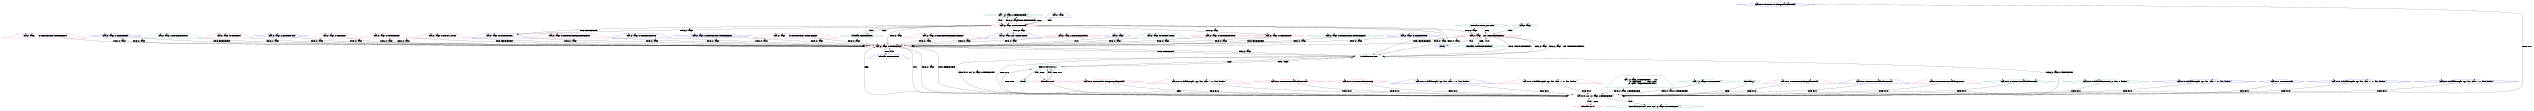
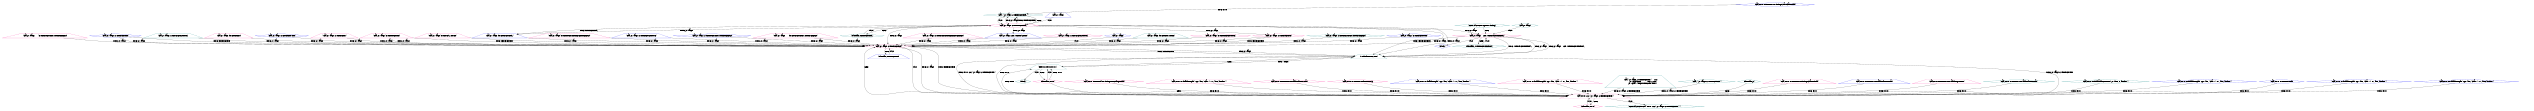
(1482, 25) -> (1482, 25)
(2464, 93) -> (1384, 7)
